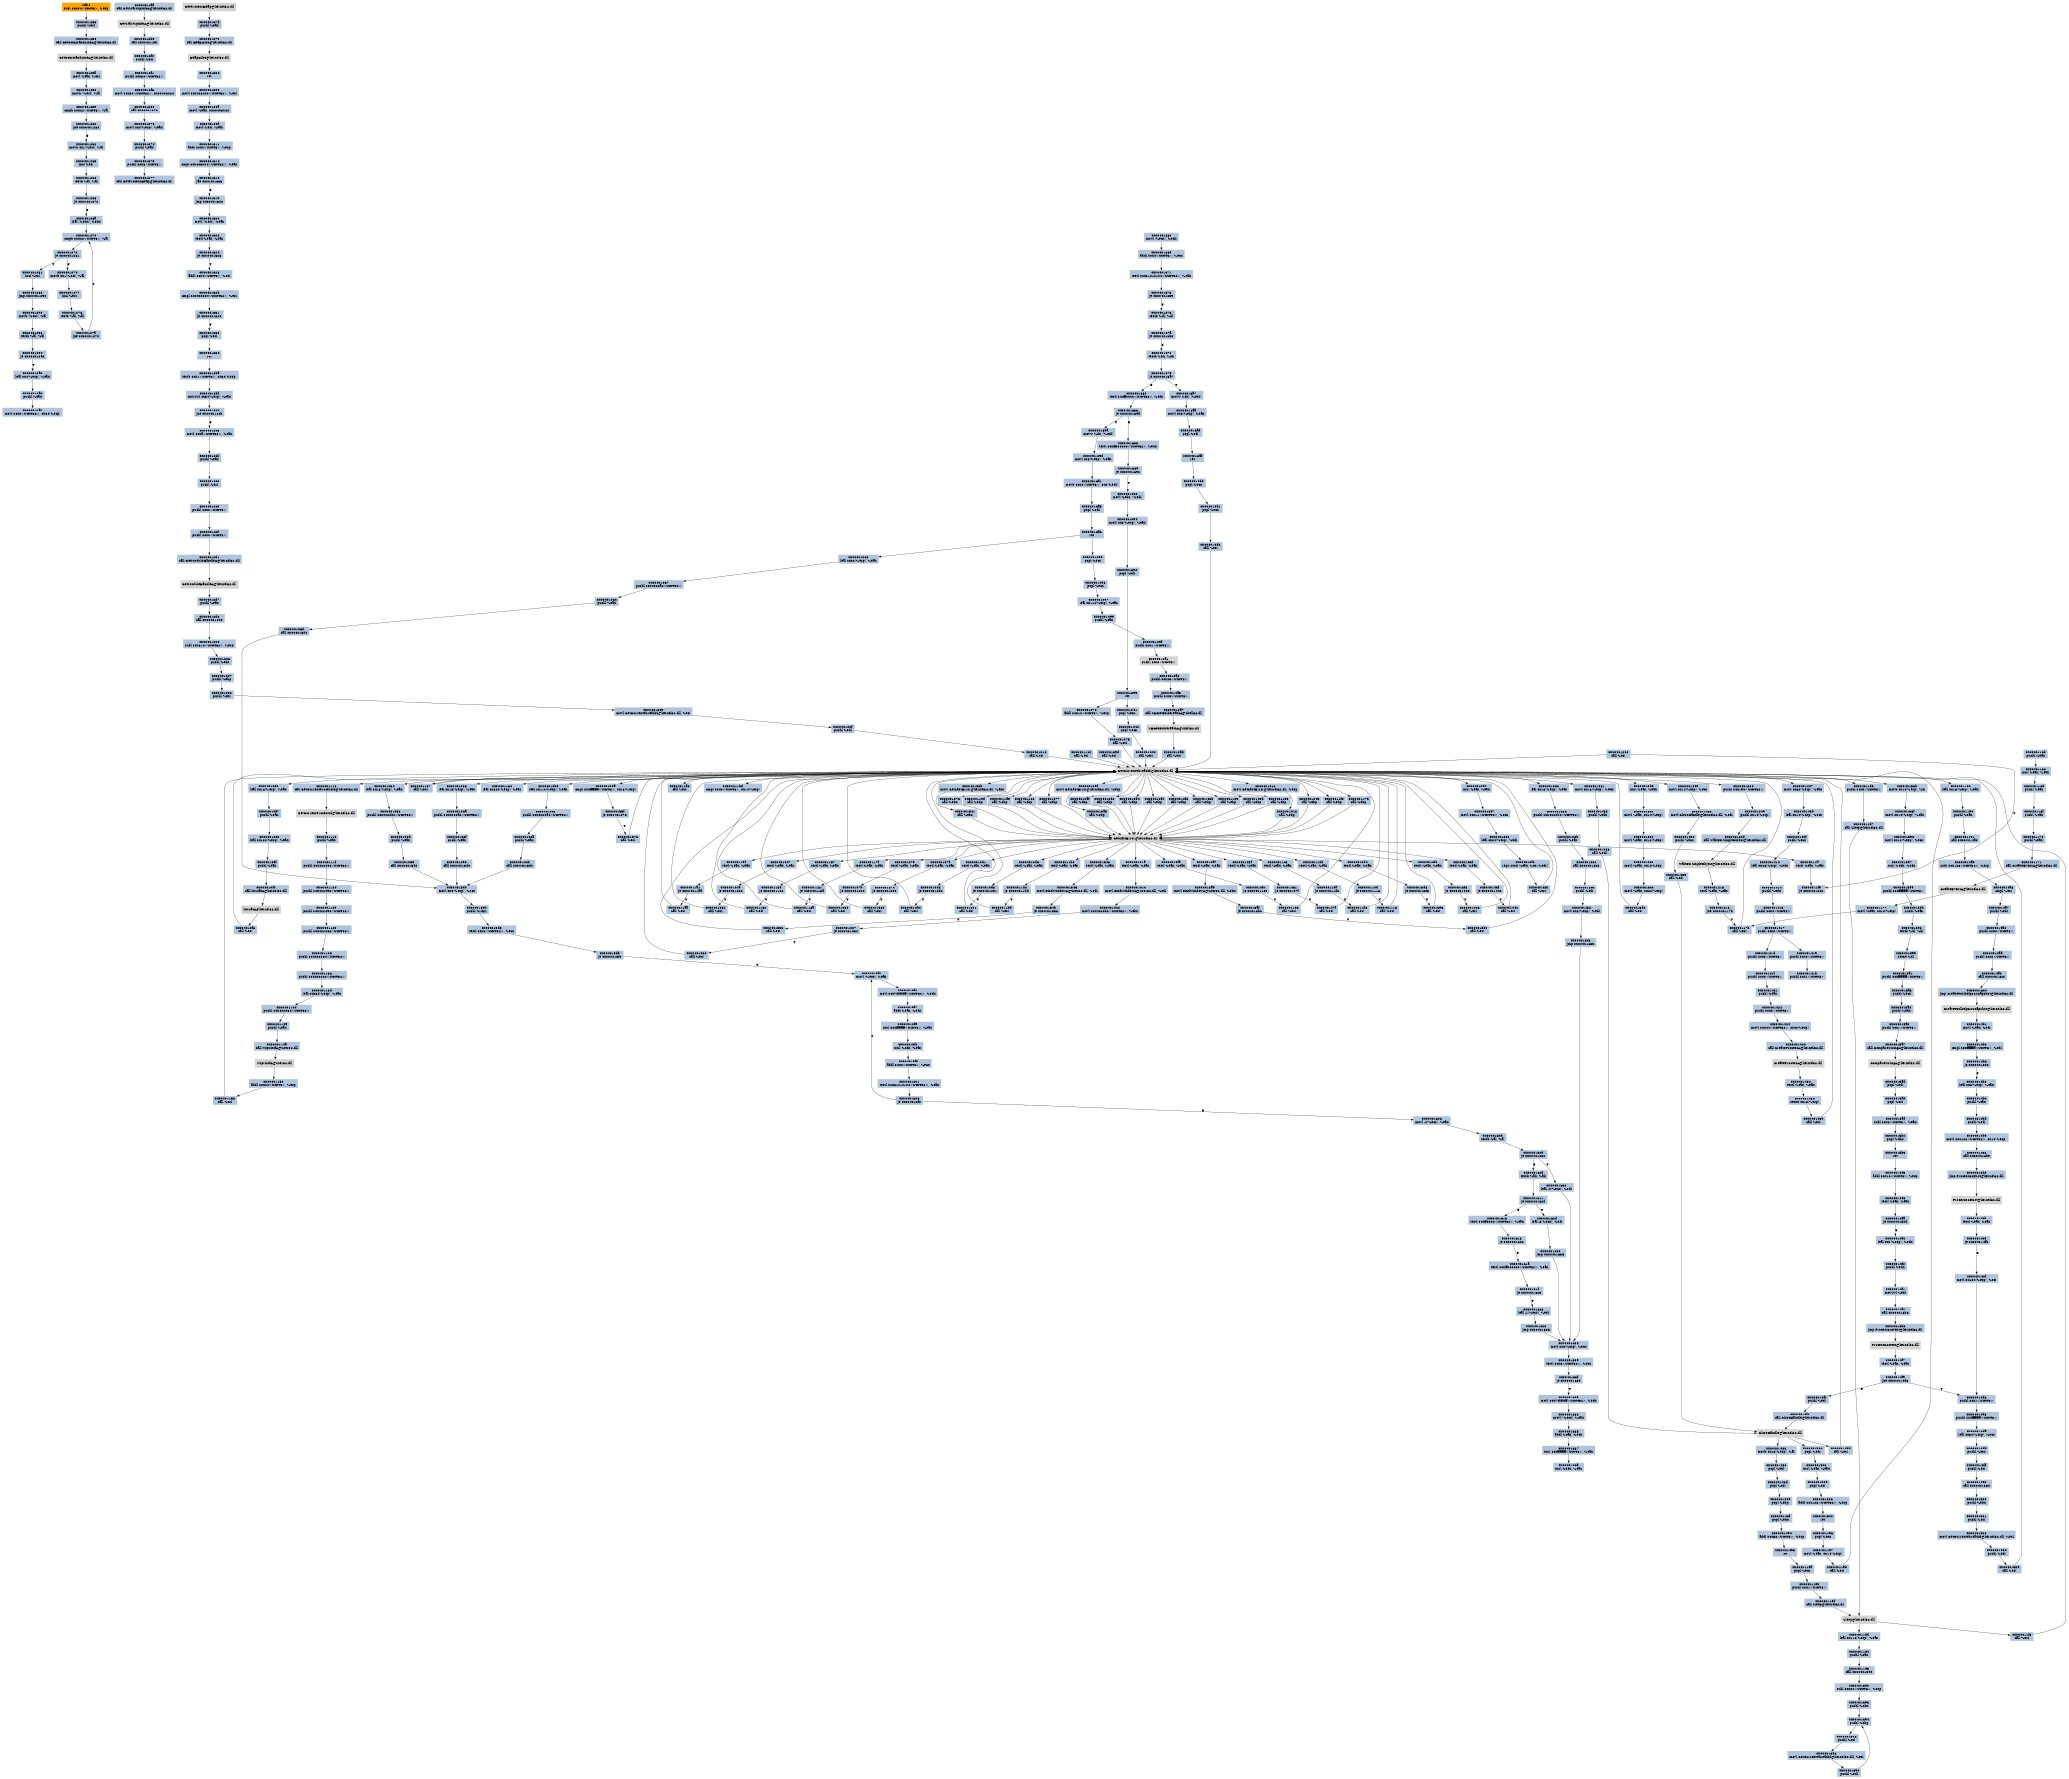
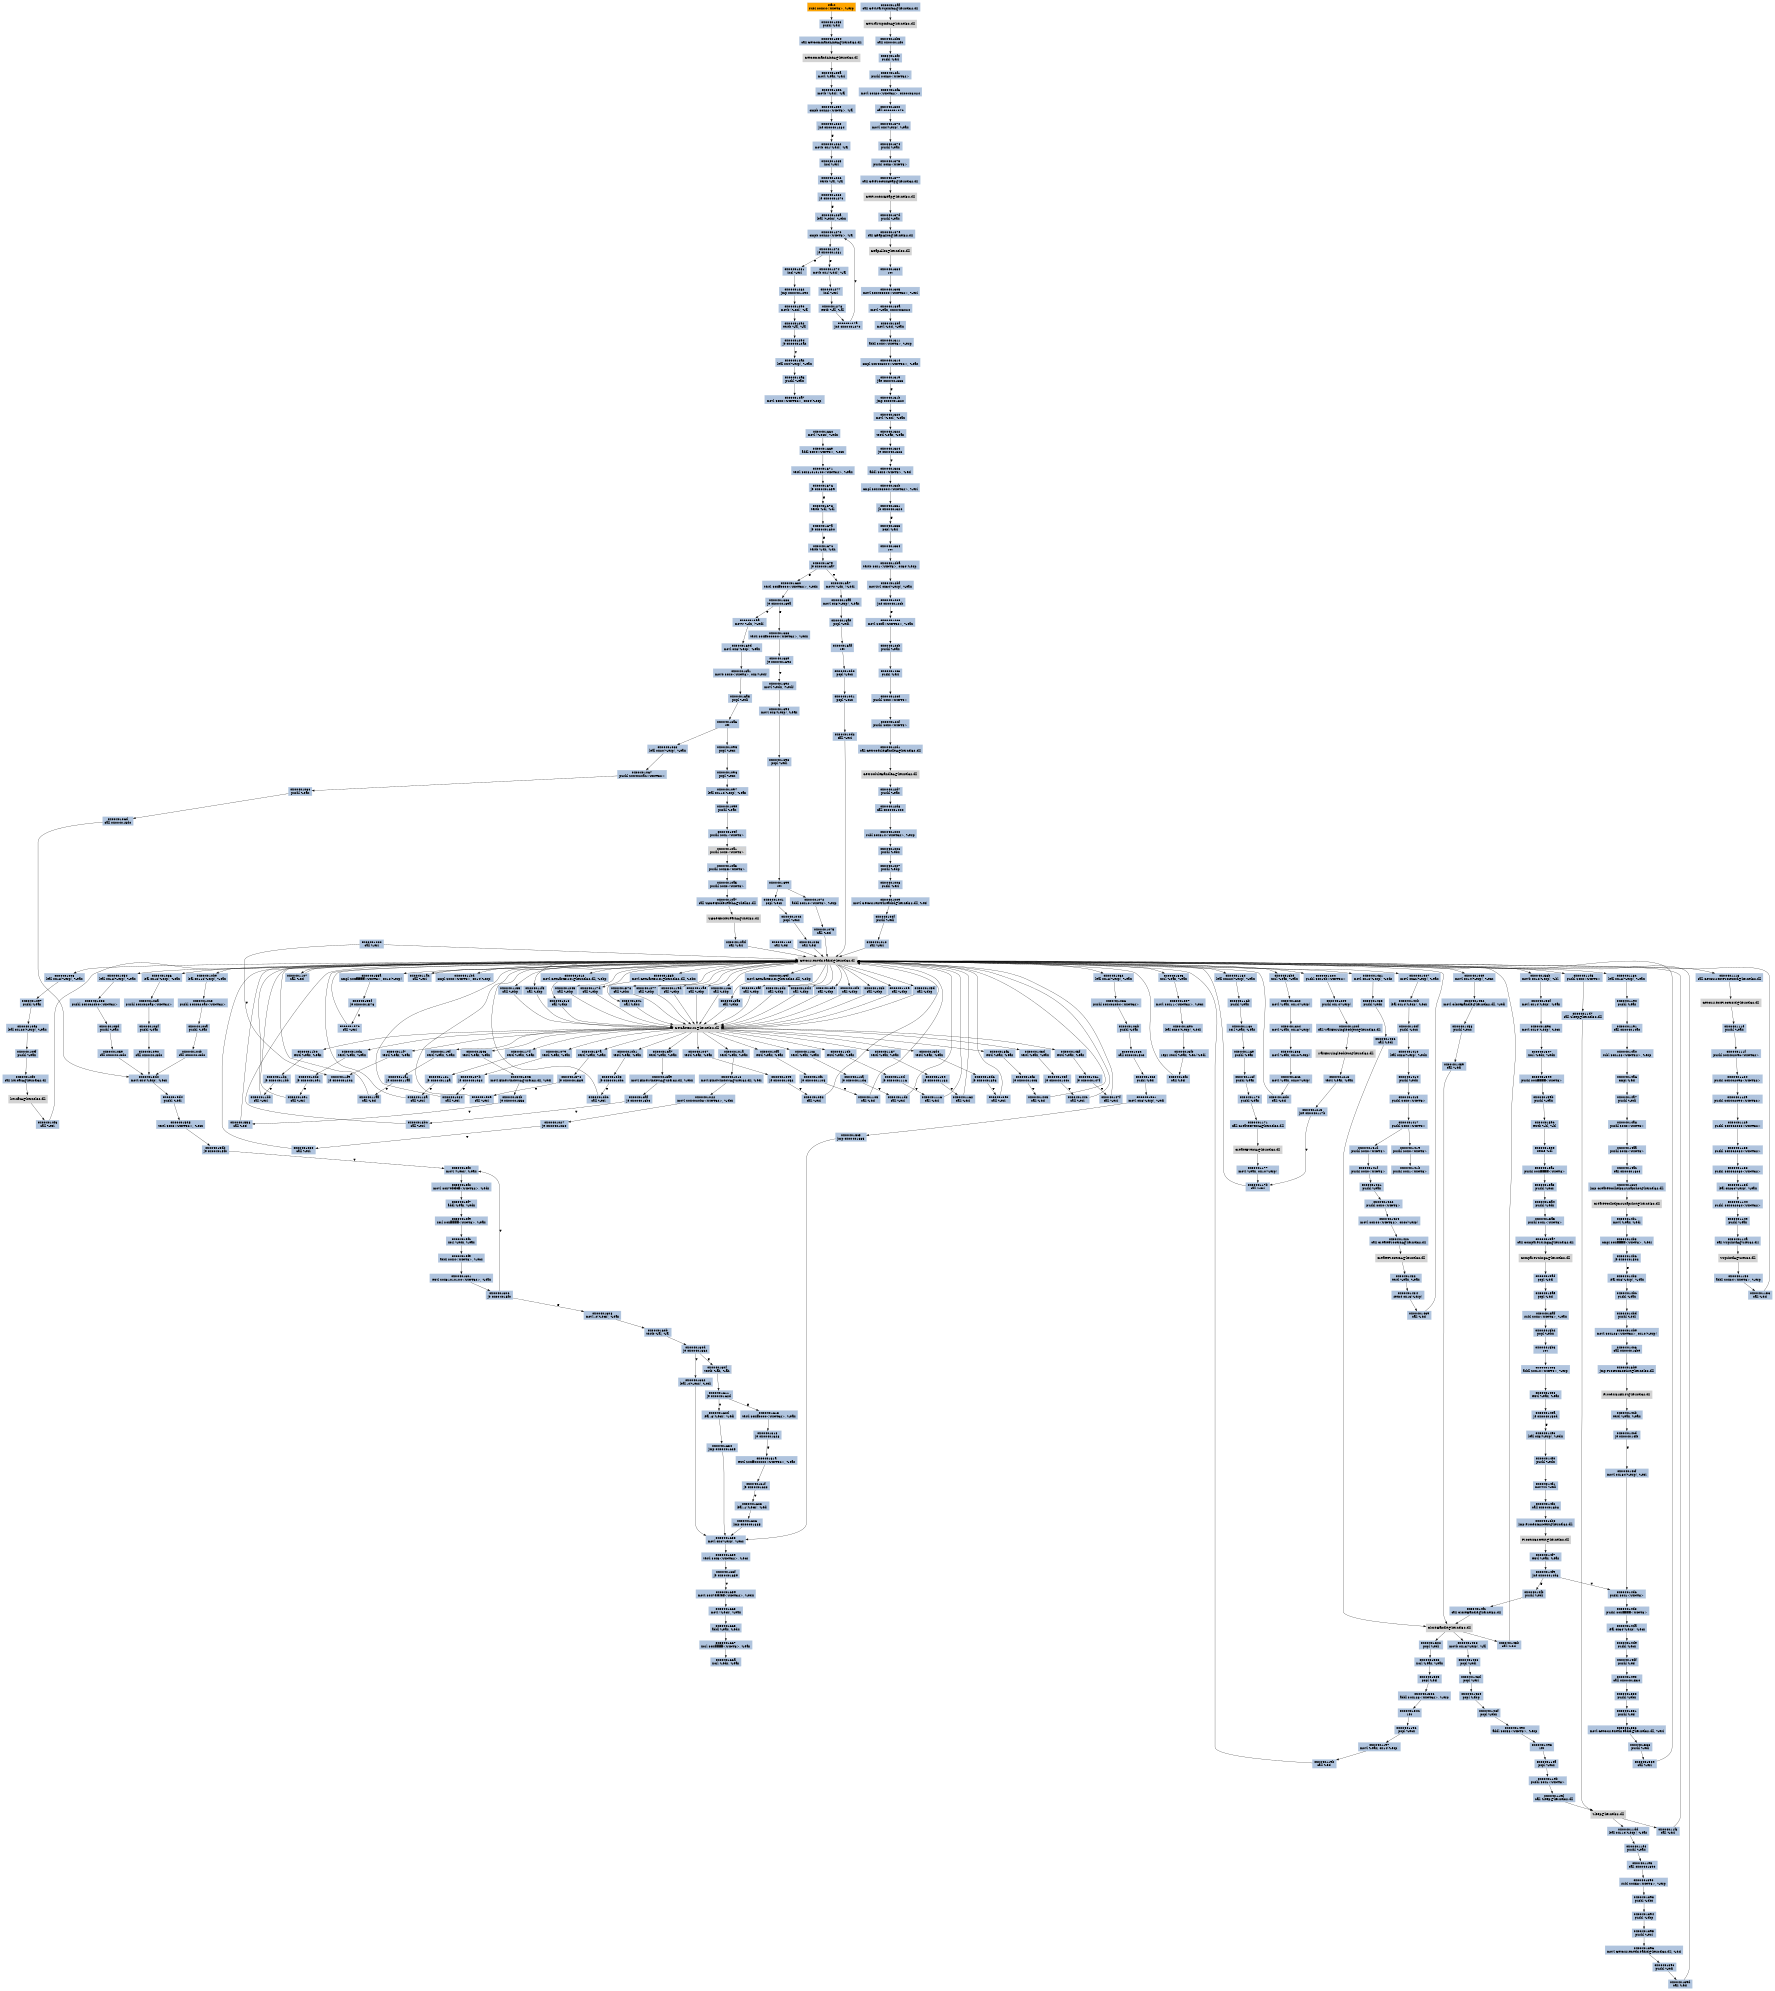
none -> (890, 187)
(477, 910) -> (173, 1099)
none -> (1237, 989)
(1870, 1749) -> (1672, 1975)
